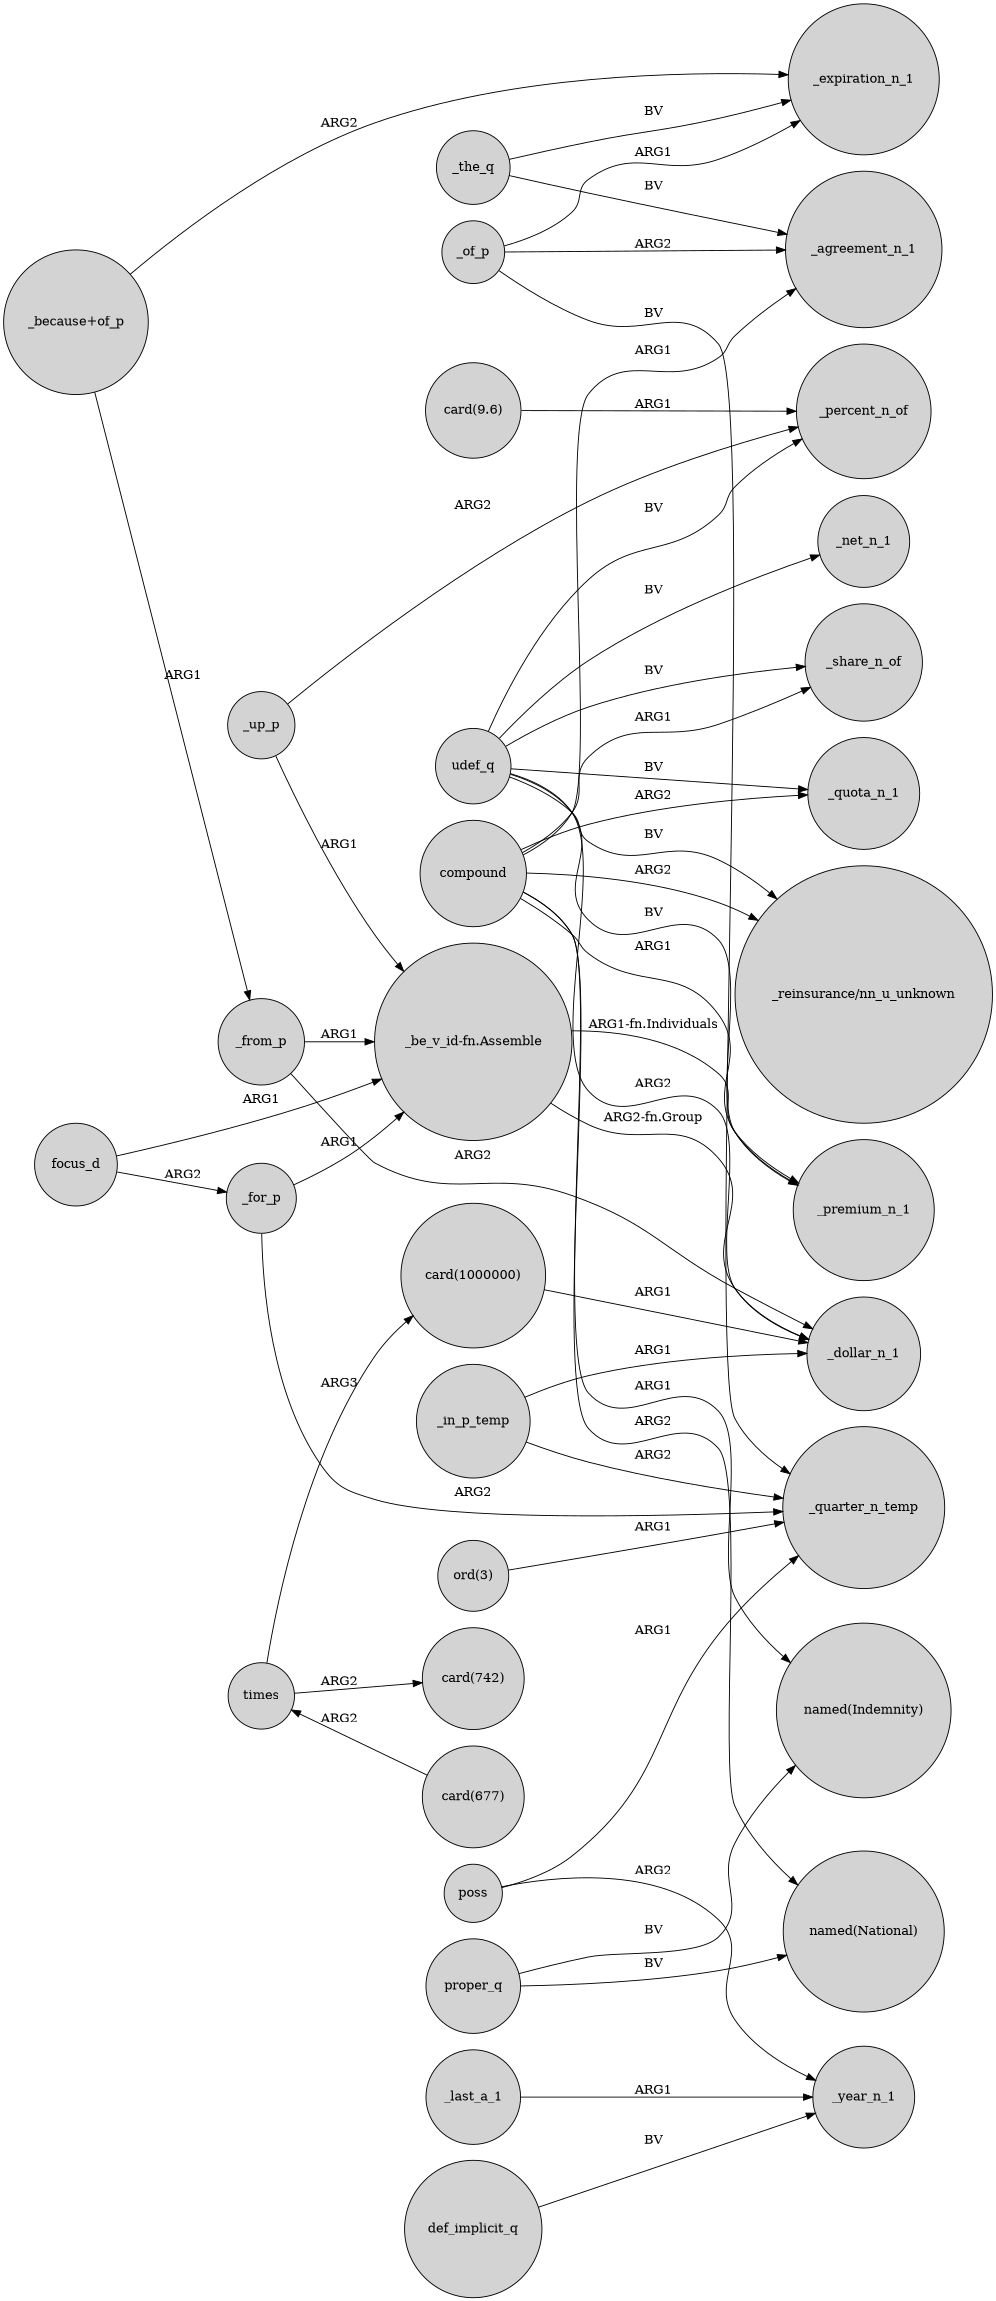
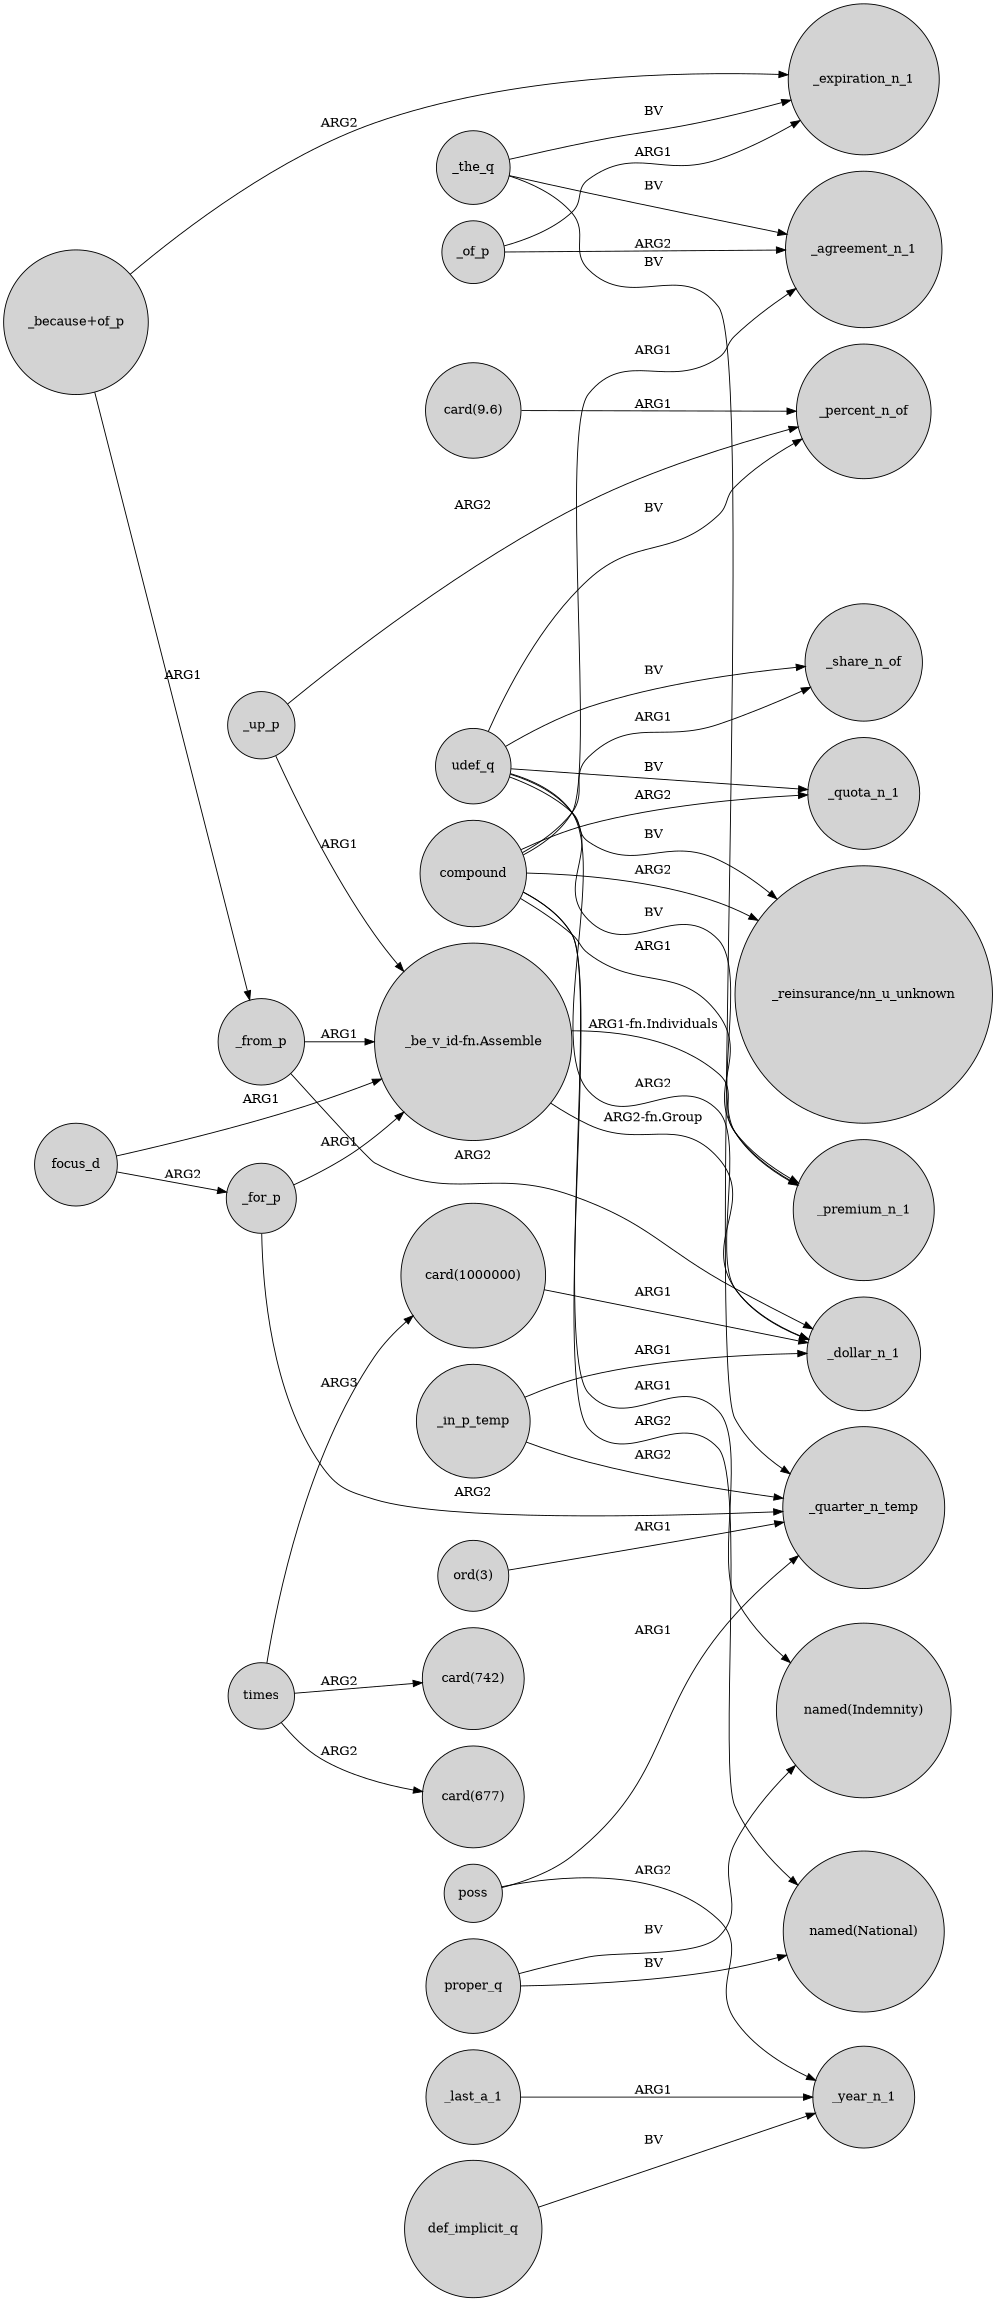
(864, 541) -> none
(732, 761) -> (731, 759)
(363, 1745) -> (341, 1769)
